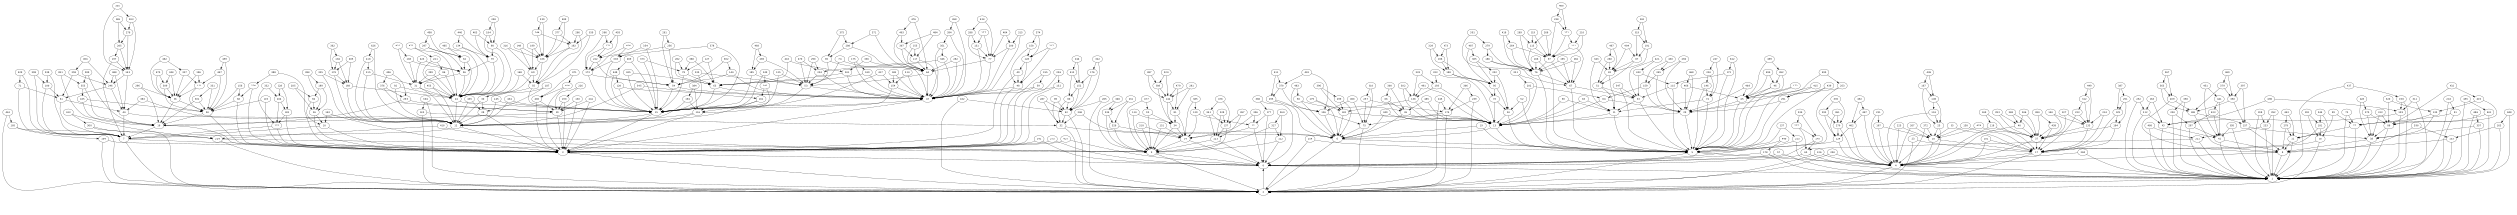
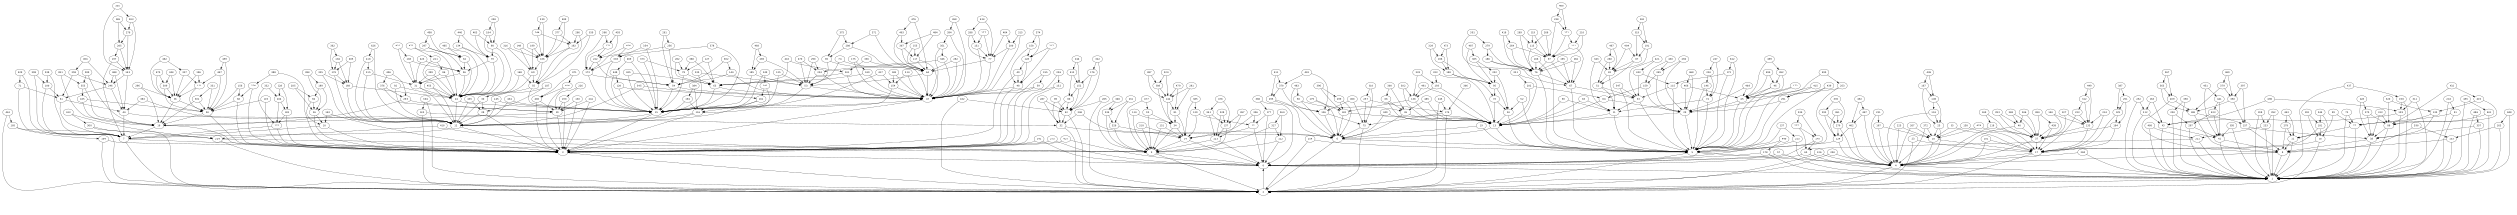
(1474, 99) -> none
